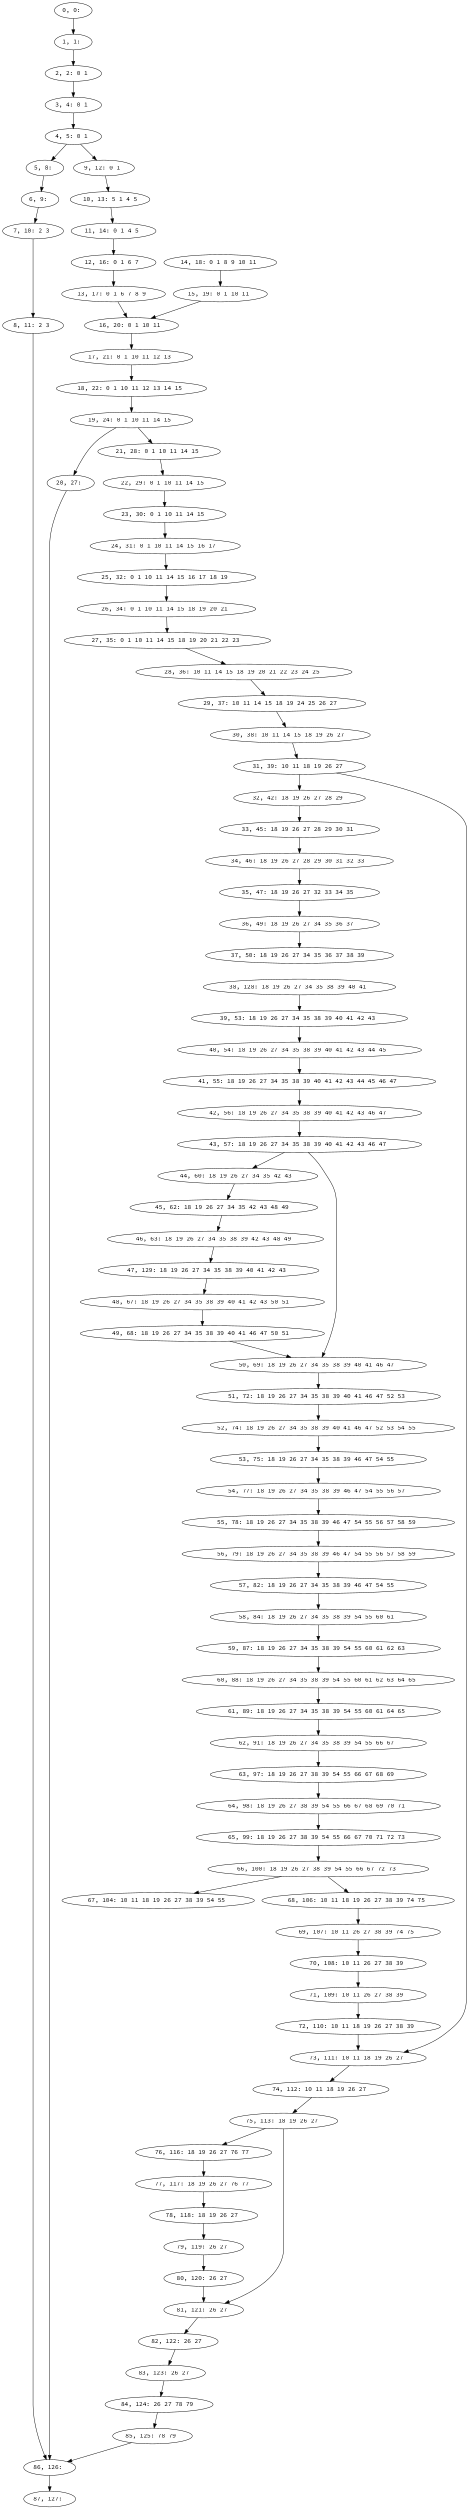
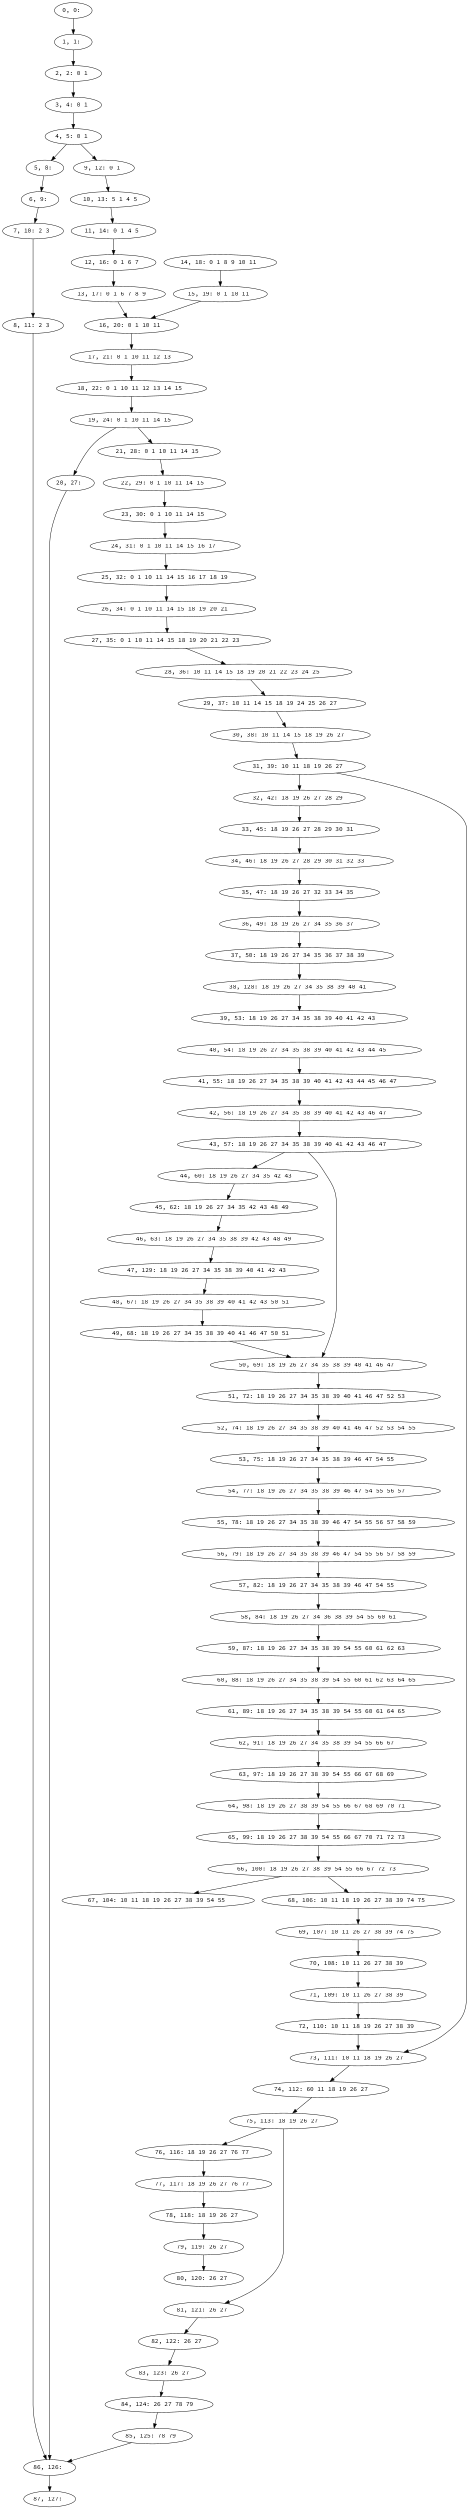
none -> (299, 969)
(299, 1032) -> none
(318, 1617) -> (318, 1617)
(321, 2090) -> (321, 2090)
(204, 2292) -> none
